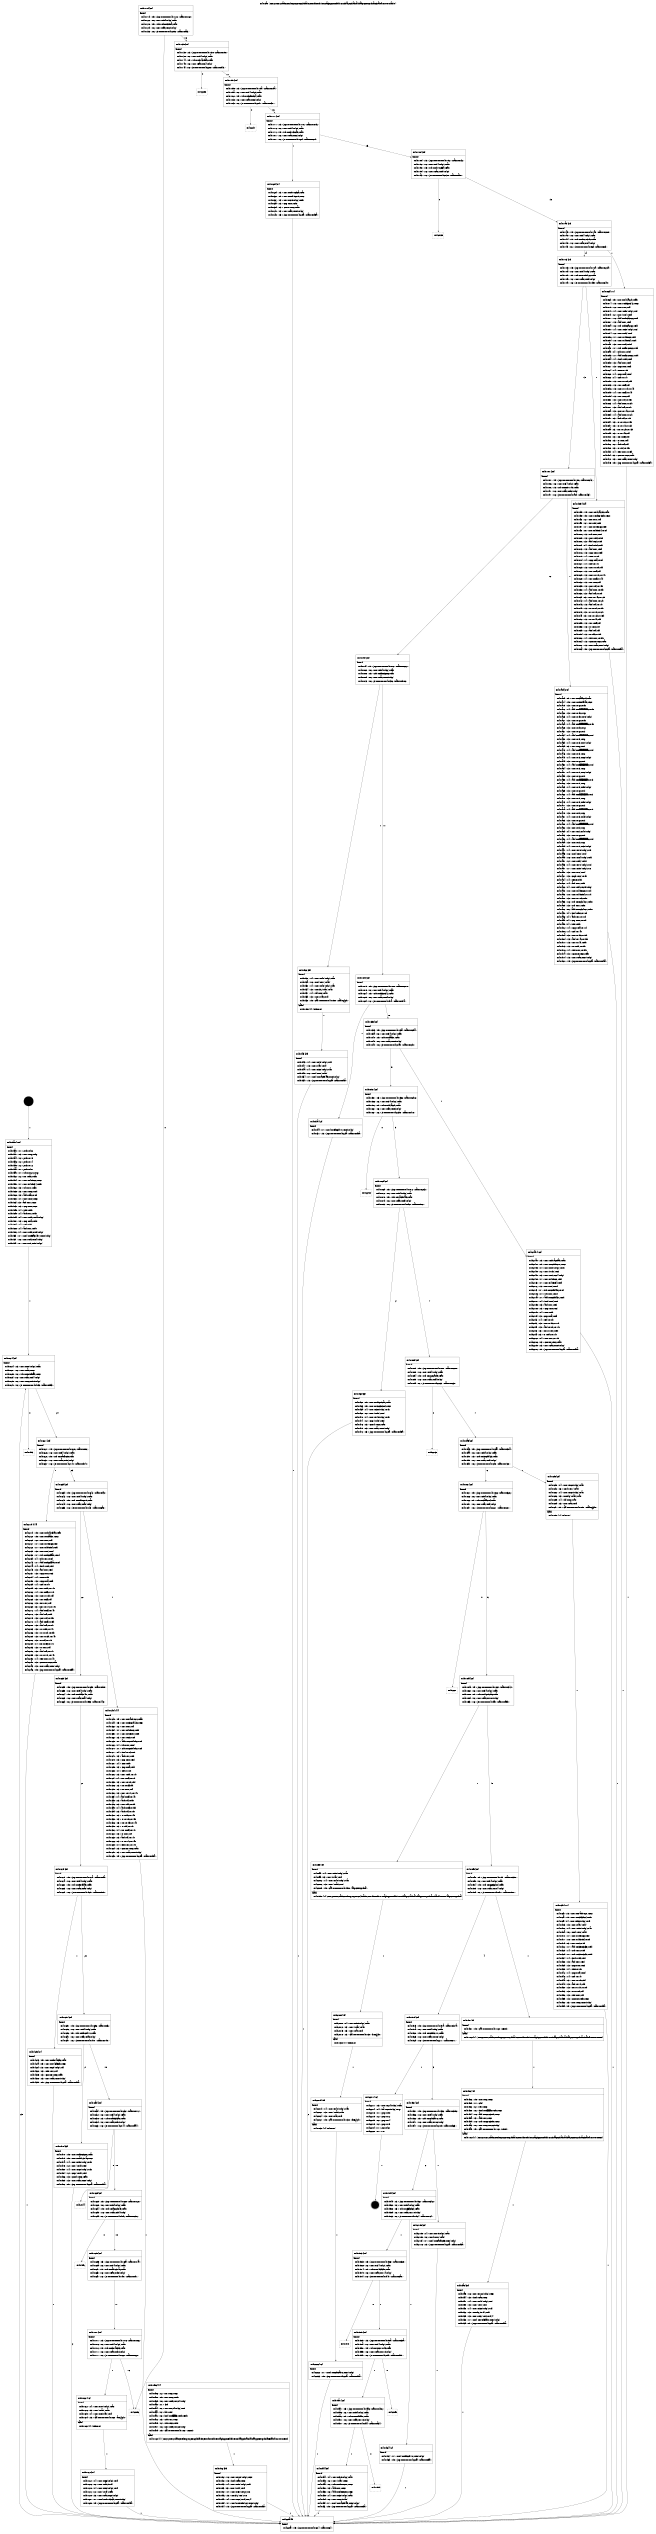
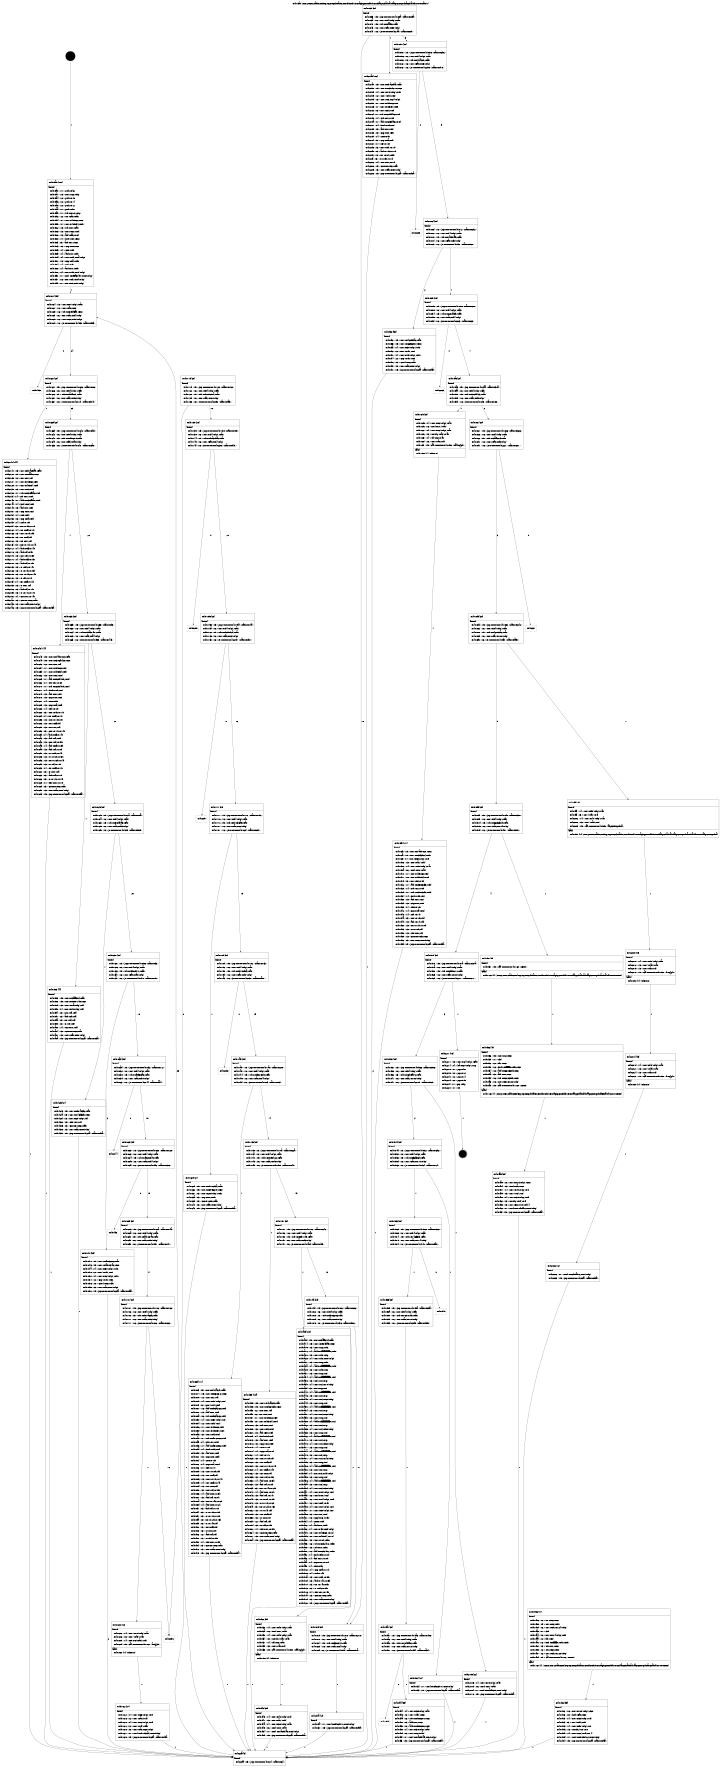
(387, 1011) -> (361, 829)
none -> (74, 1014)
(392, 2412) -> none
